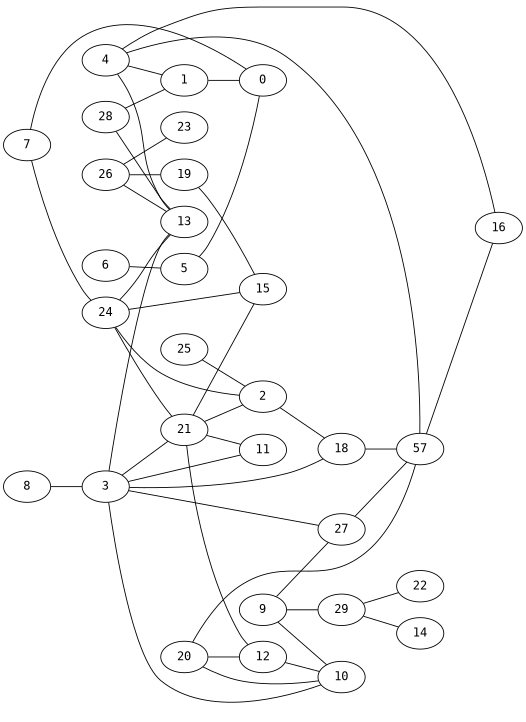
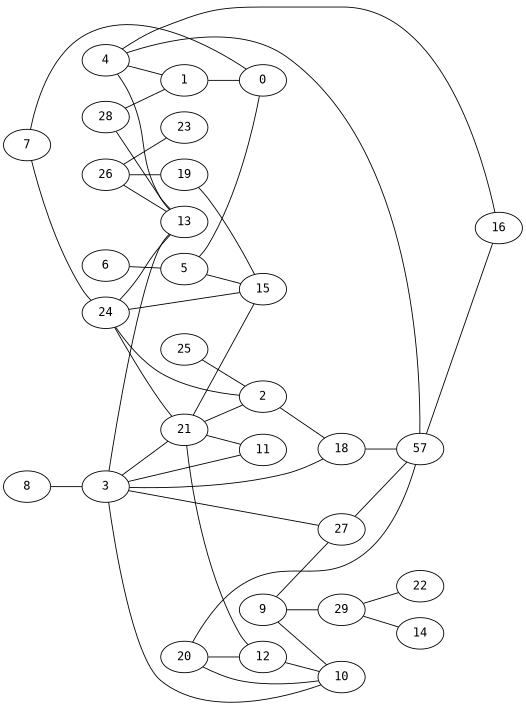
none -> (224, 279)
